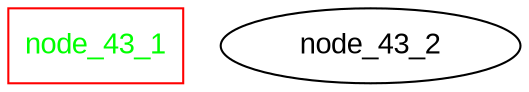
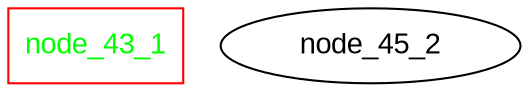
(371, 46) -> (371, 46)
